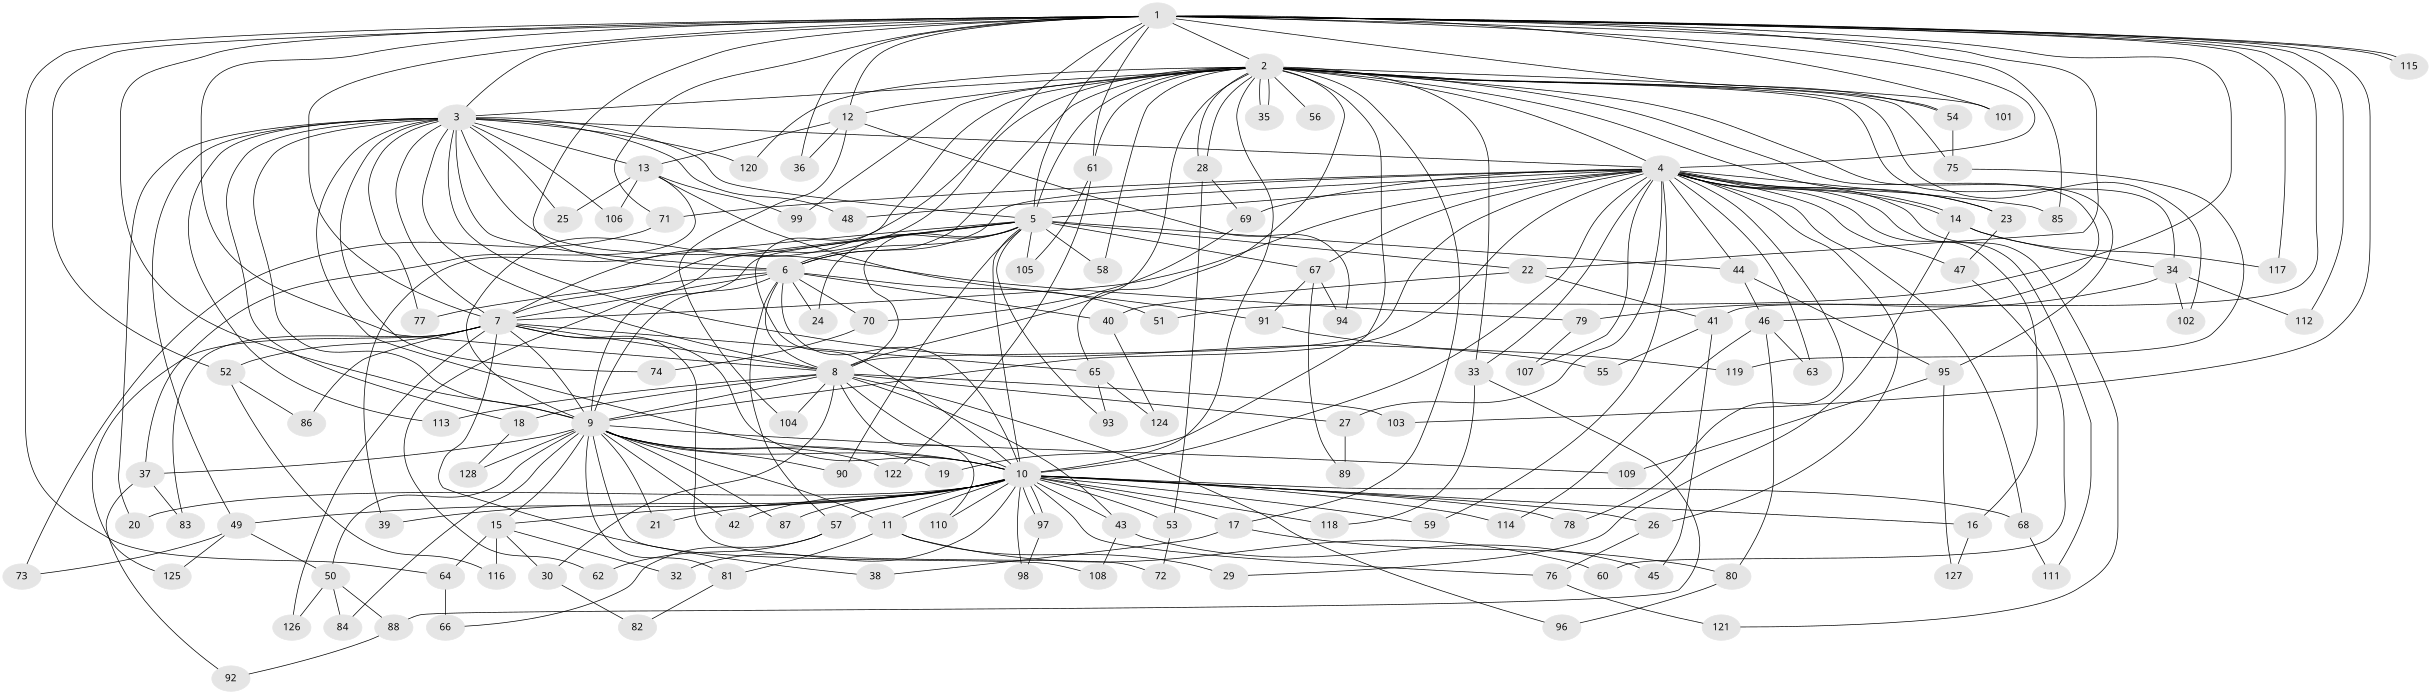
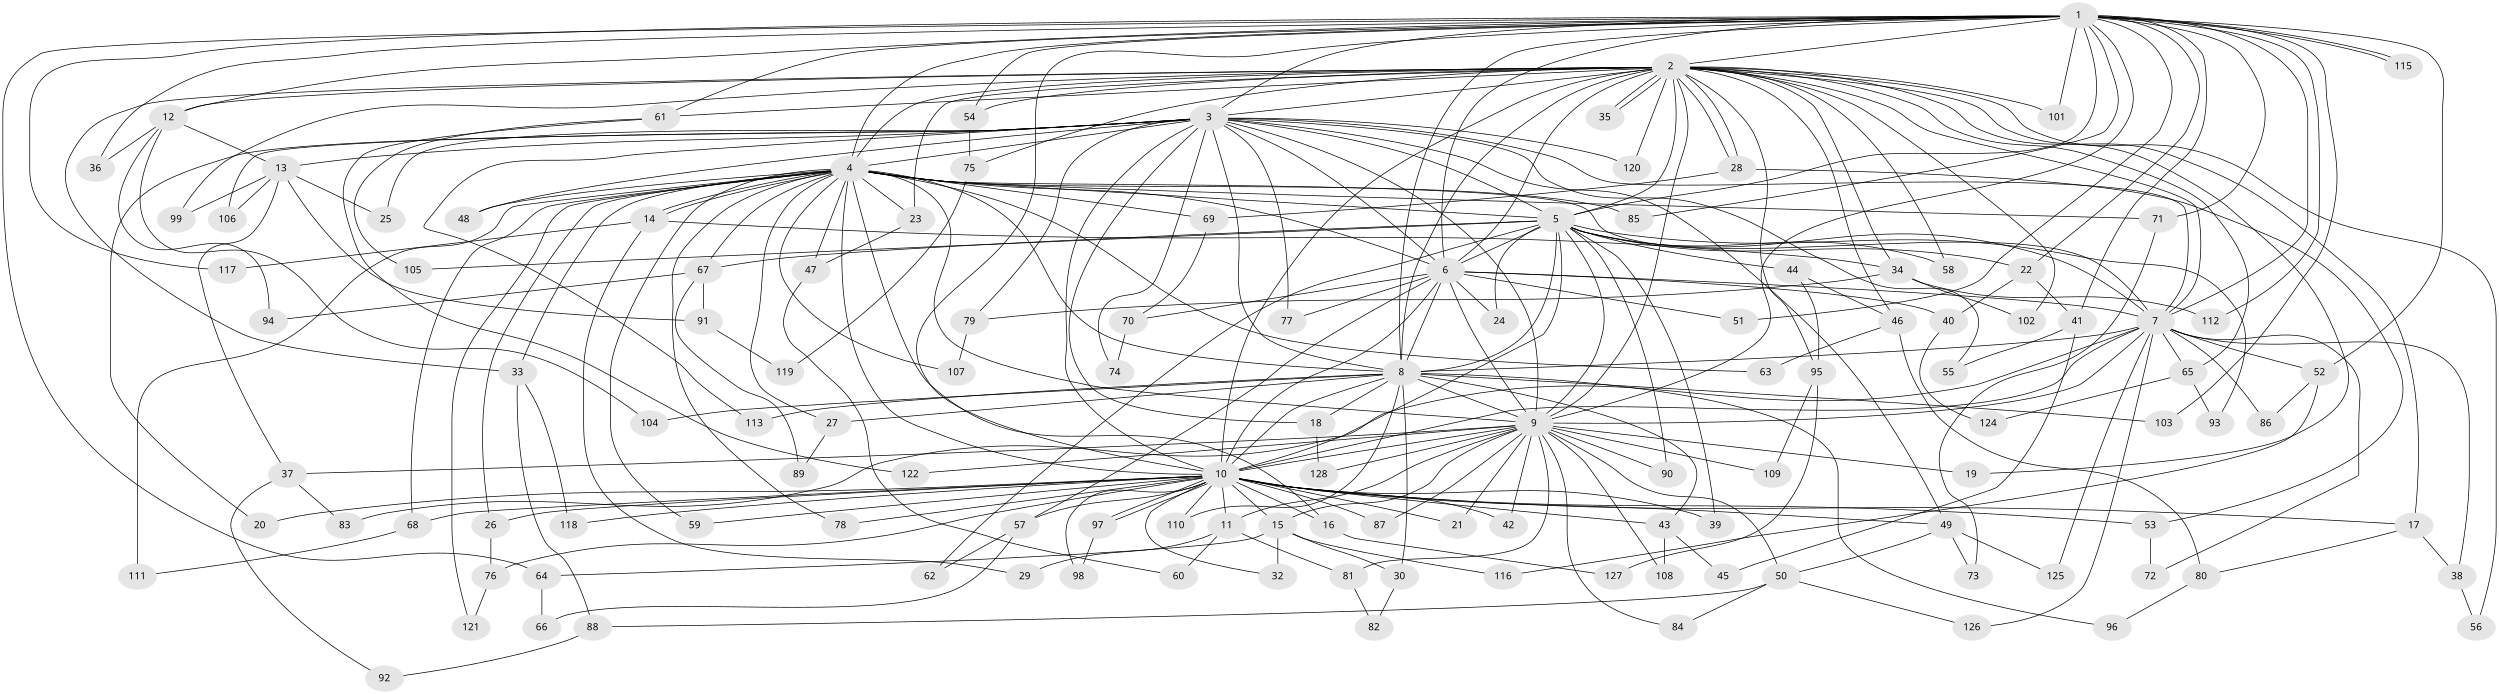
(1700, 220) -> none
(1506, 526) -> none
none -> (2467, 602)
